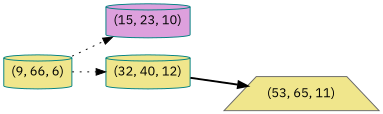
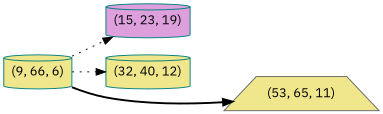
(148, 21) -> (148, 21)
(214, 81) -> (147, 102)
